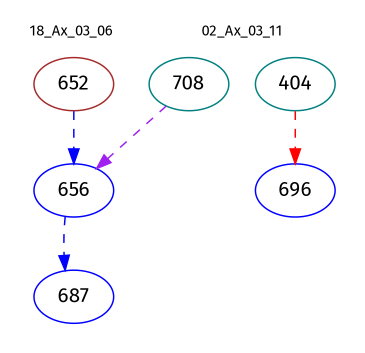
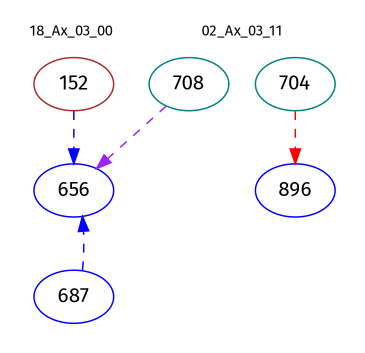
(72, 32) -> (72, 32)
(74, 84) -> (74, 84)
(295, 84) -> (295, 84)
(295, 190) -> (295, 190)
(64, 236) -> (84, 251)
